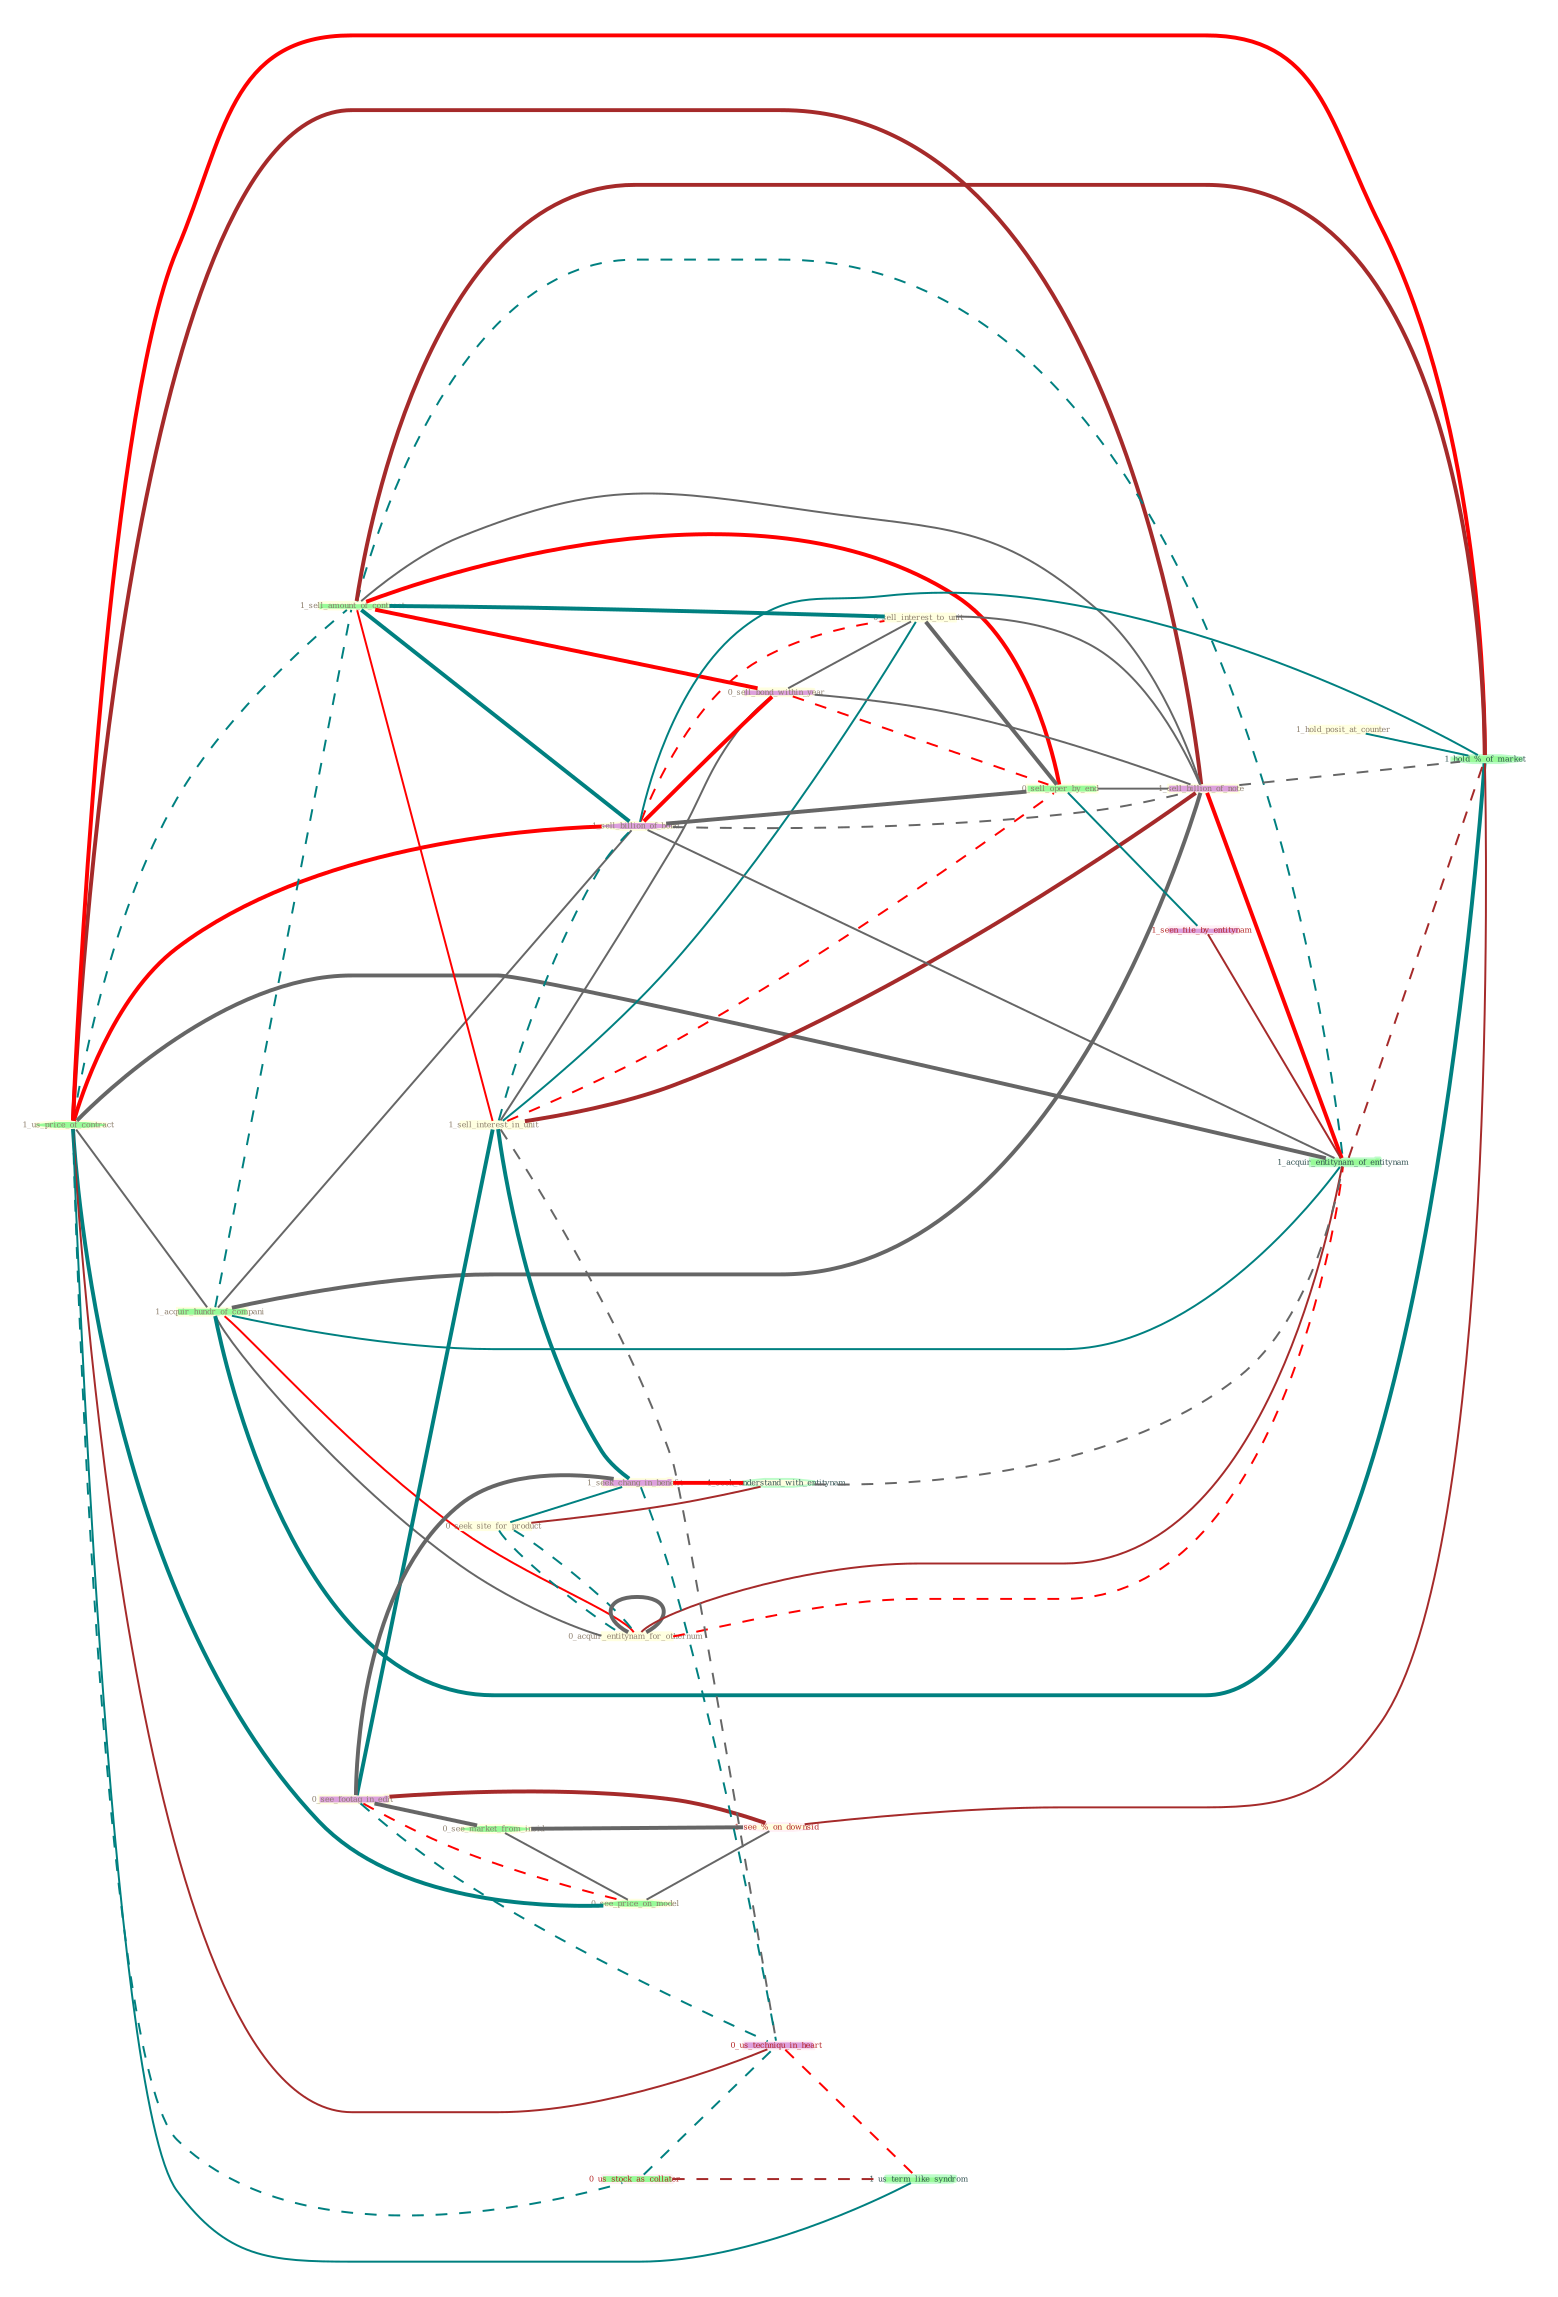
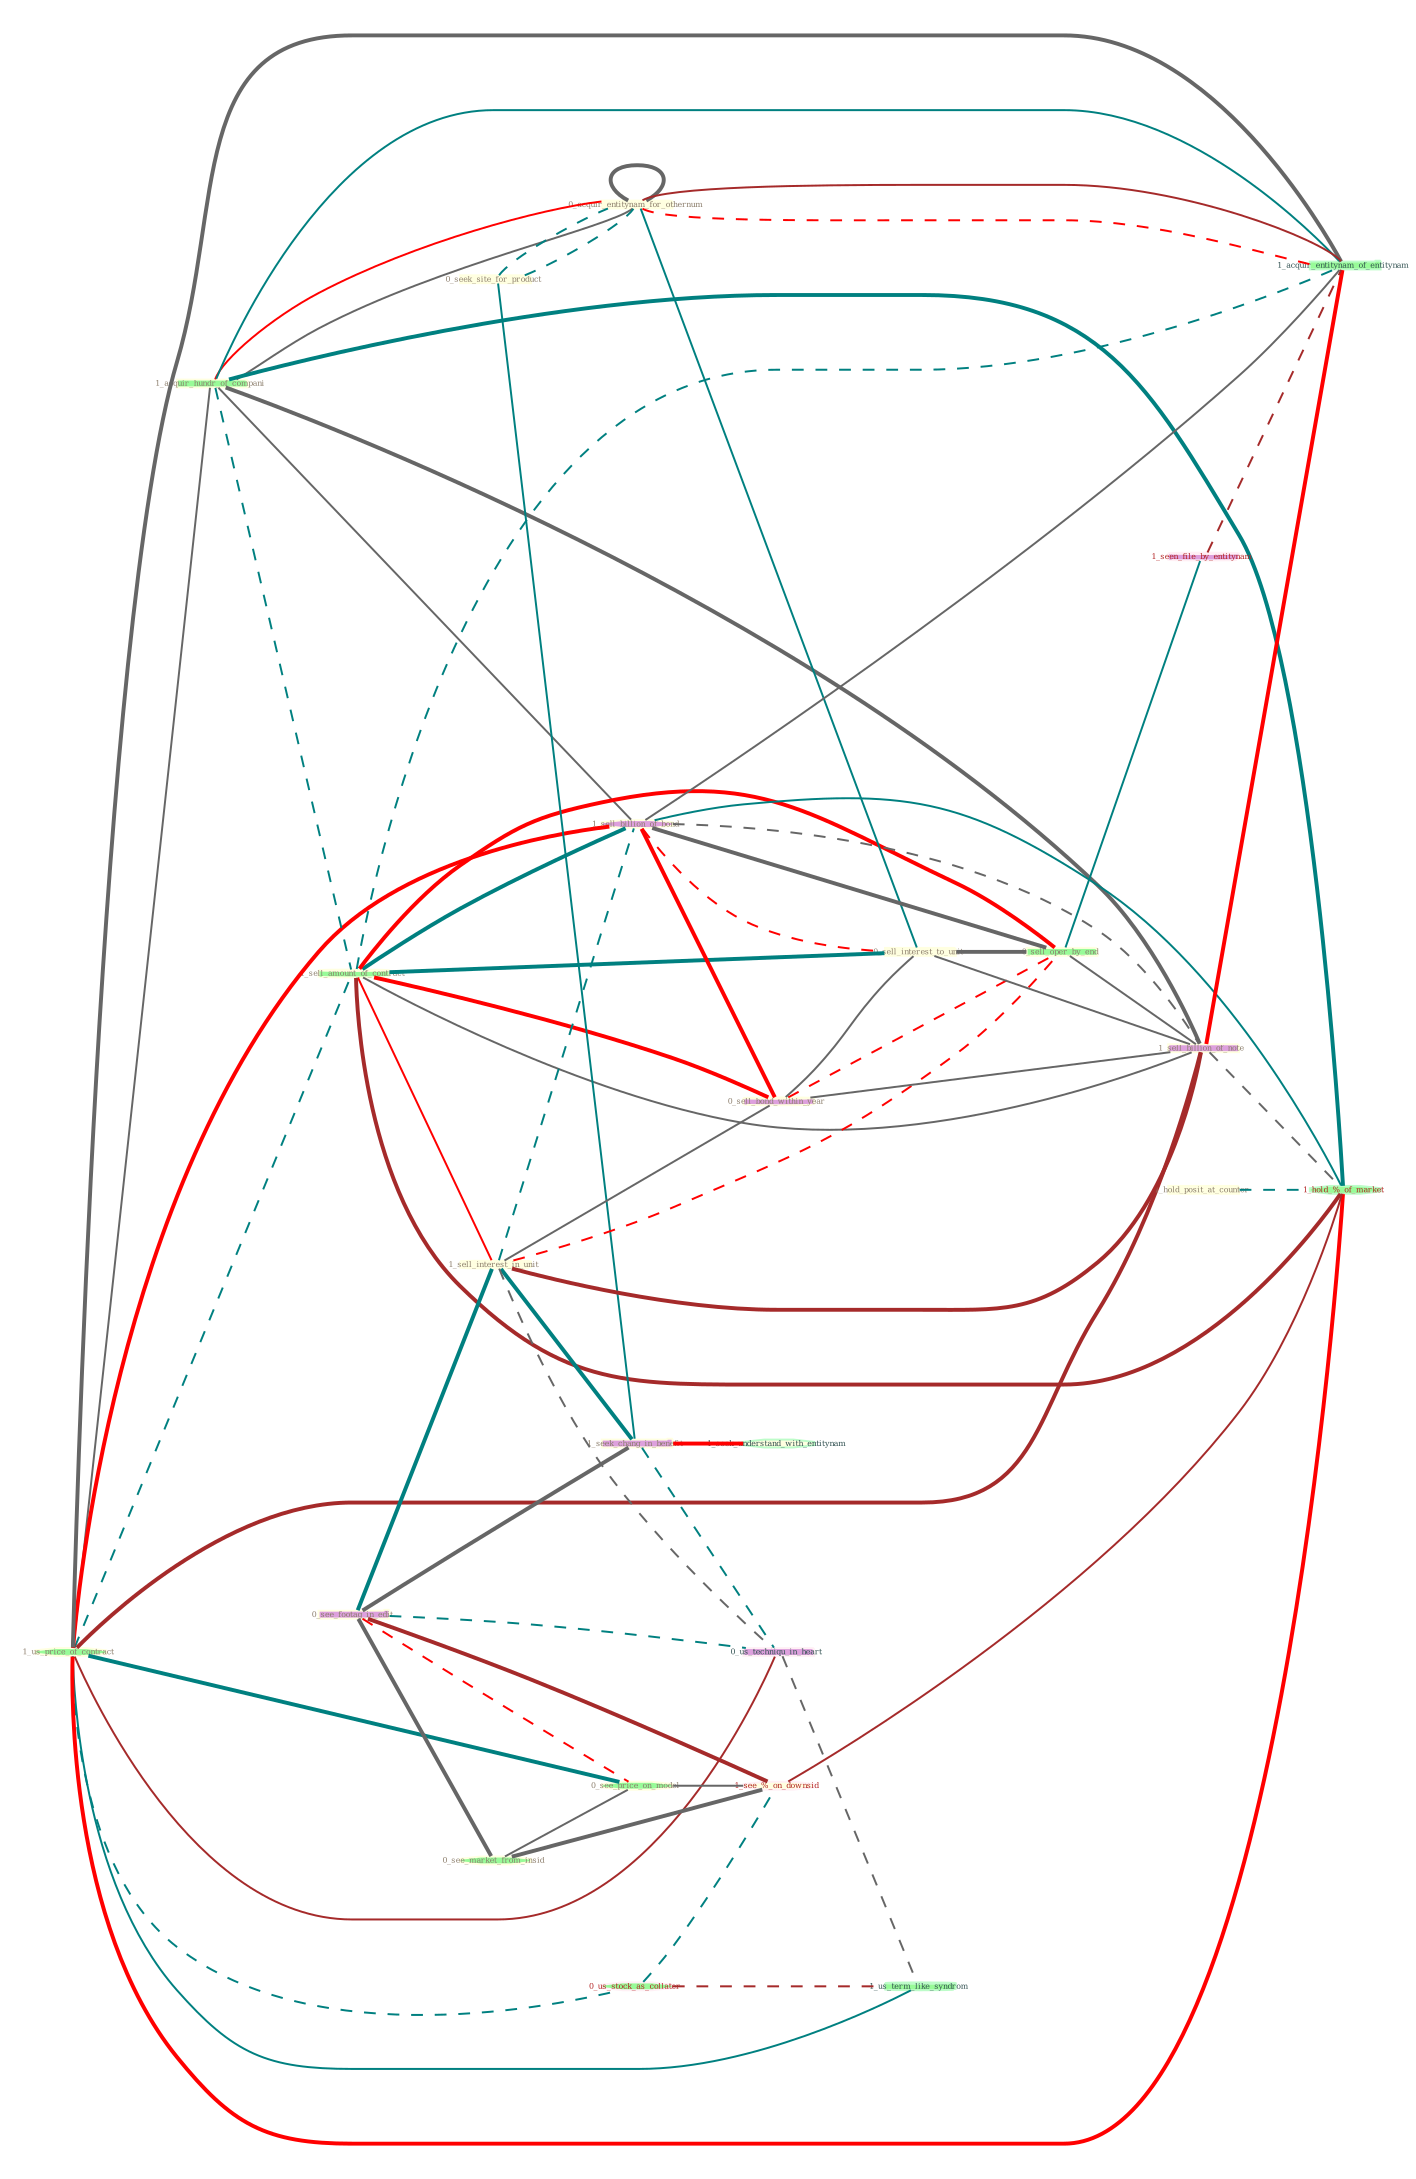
(1417, 745) -> (1275, 1190)
(1487, 759) -> (1345, 1190)
(732, 891) -> (779, 578)
(1416, 960) -> none
(1274, 1046) -> (1274, 411)
(1149, 1428) -> none
(635, 1510) -> none
(779, 2045) -> (779, 1652)
(708, 2112) -> (713, 1889)
(850, 2112) -> (850, 1819)
(637, 2179) -> (637, 1986)
